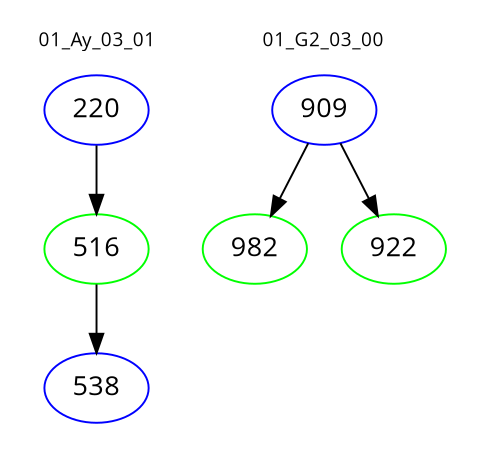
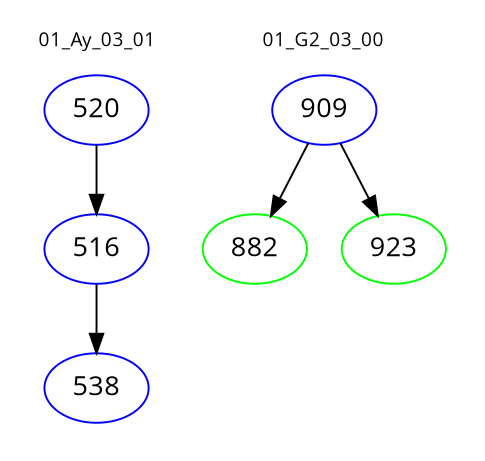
(97, 110) -> (97, 110)
(97, 249) -> (97, 249)
(255, 249) -> (255, 249)
(394, 249) -> (394, 249)
